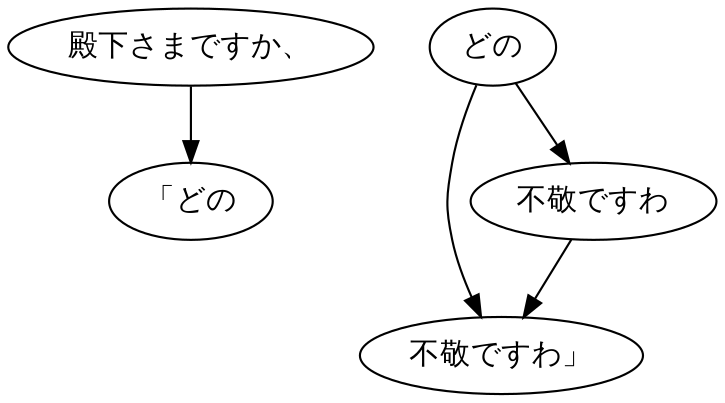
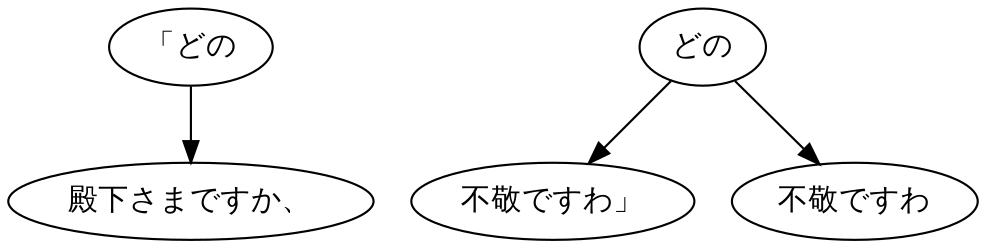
(191, 114) -> (191, 114)
(553, 269) -> none
